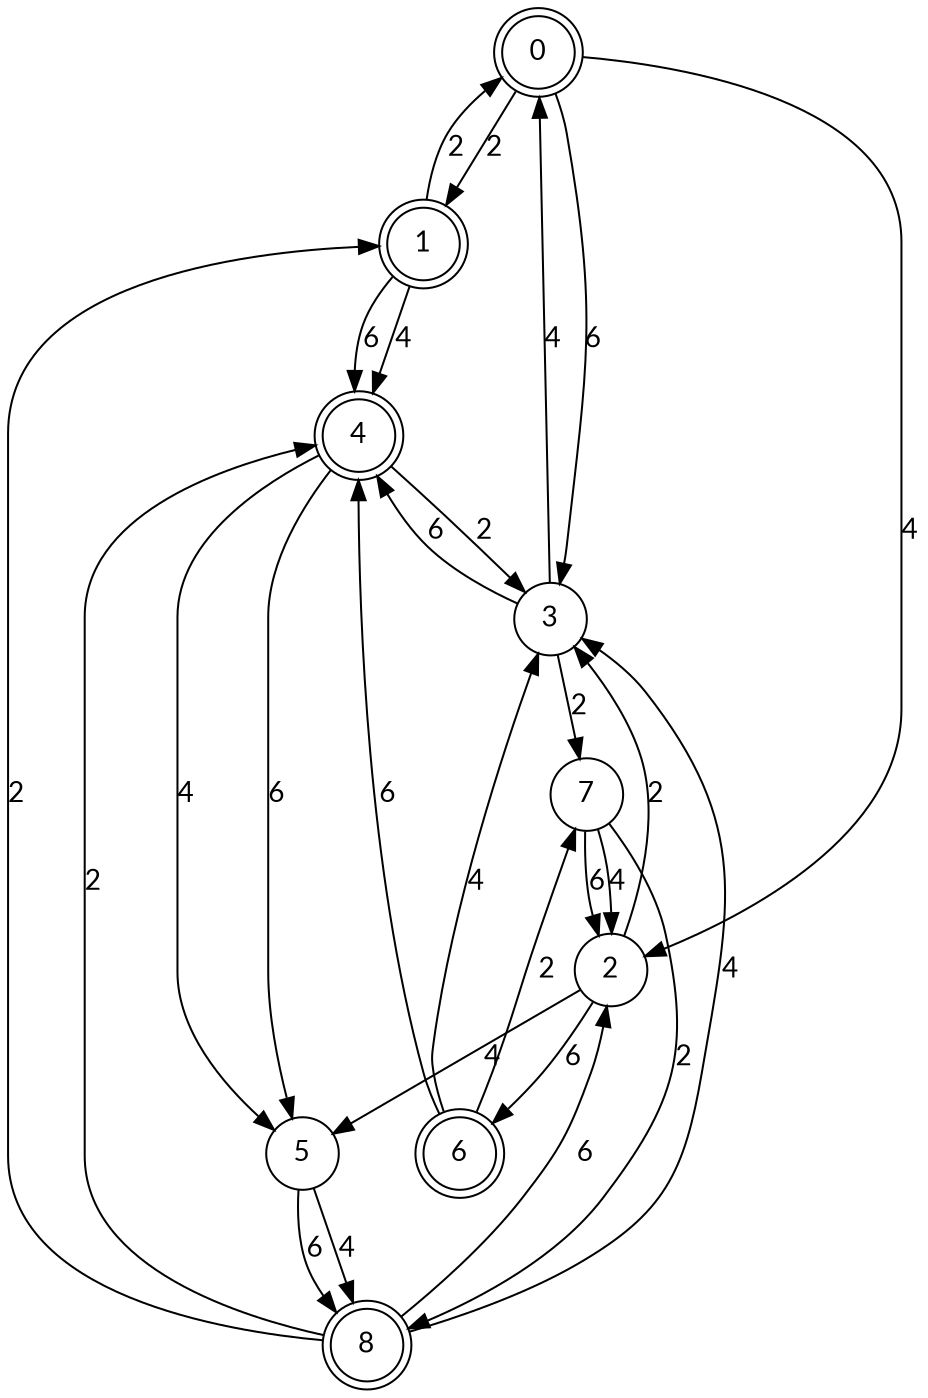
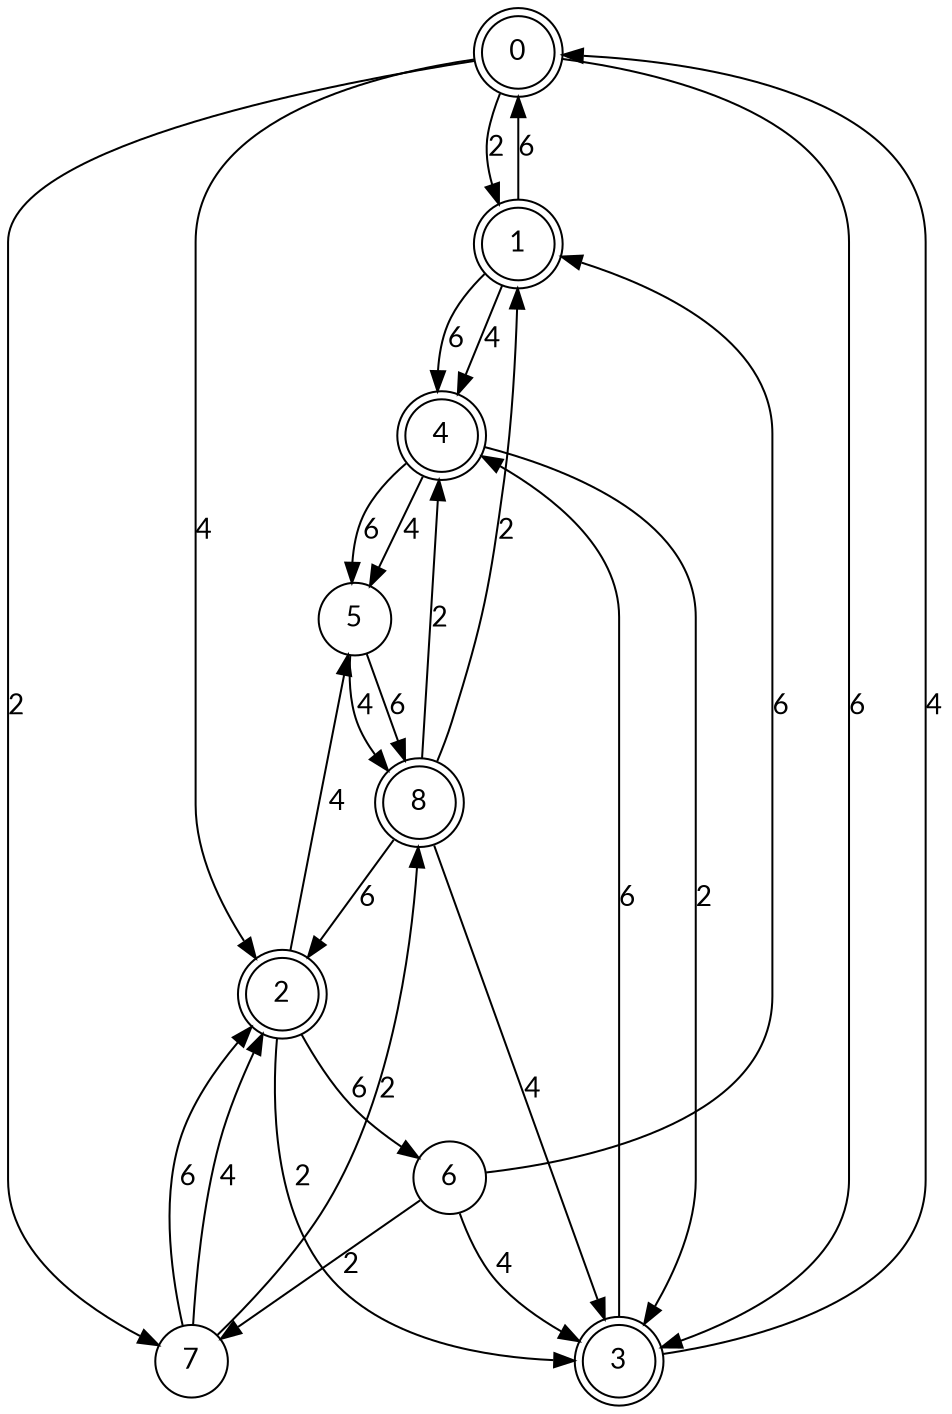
(457, 148) -> (527, 148)
(551, 619) -> (619, 1361)
(567, 697) -> (8, 559)
(376, 811) -> (772, 761)
(611, 970) -> (282, 994)
(460, 1154) -> (450, 1178)
